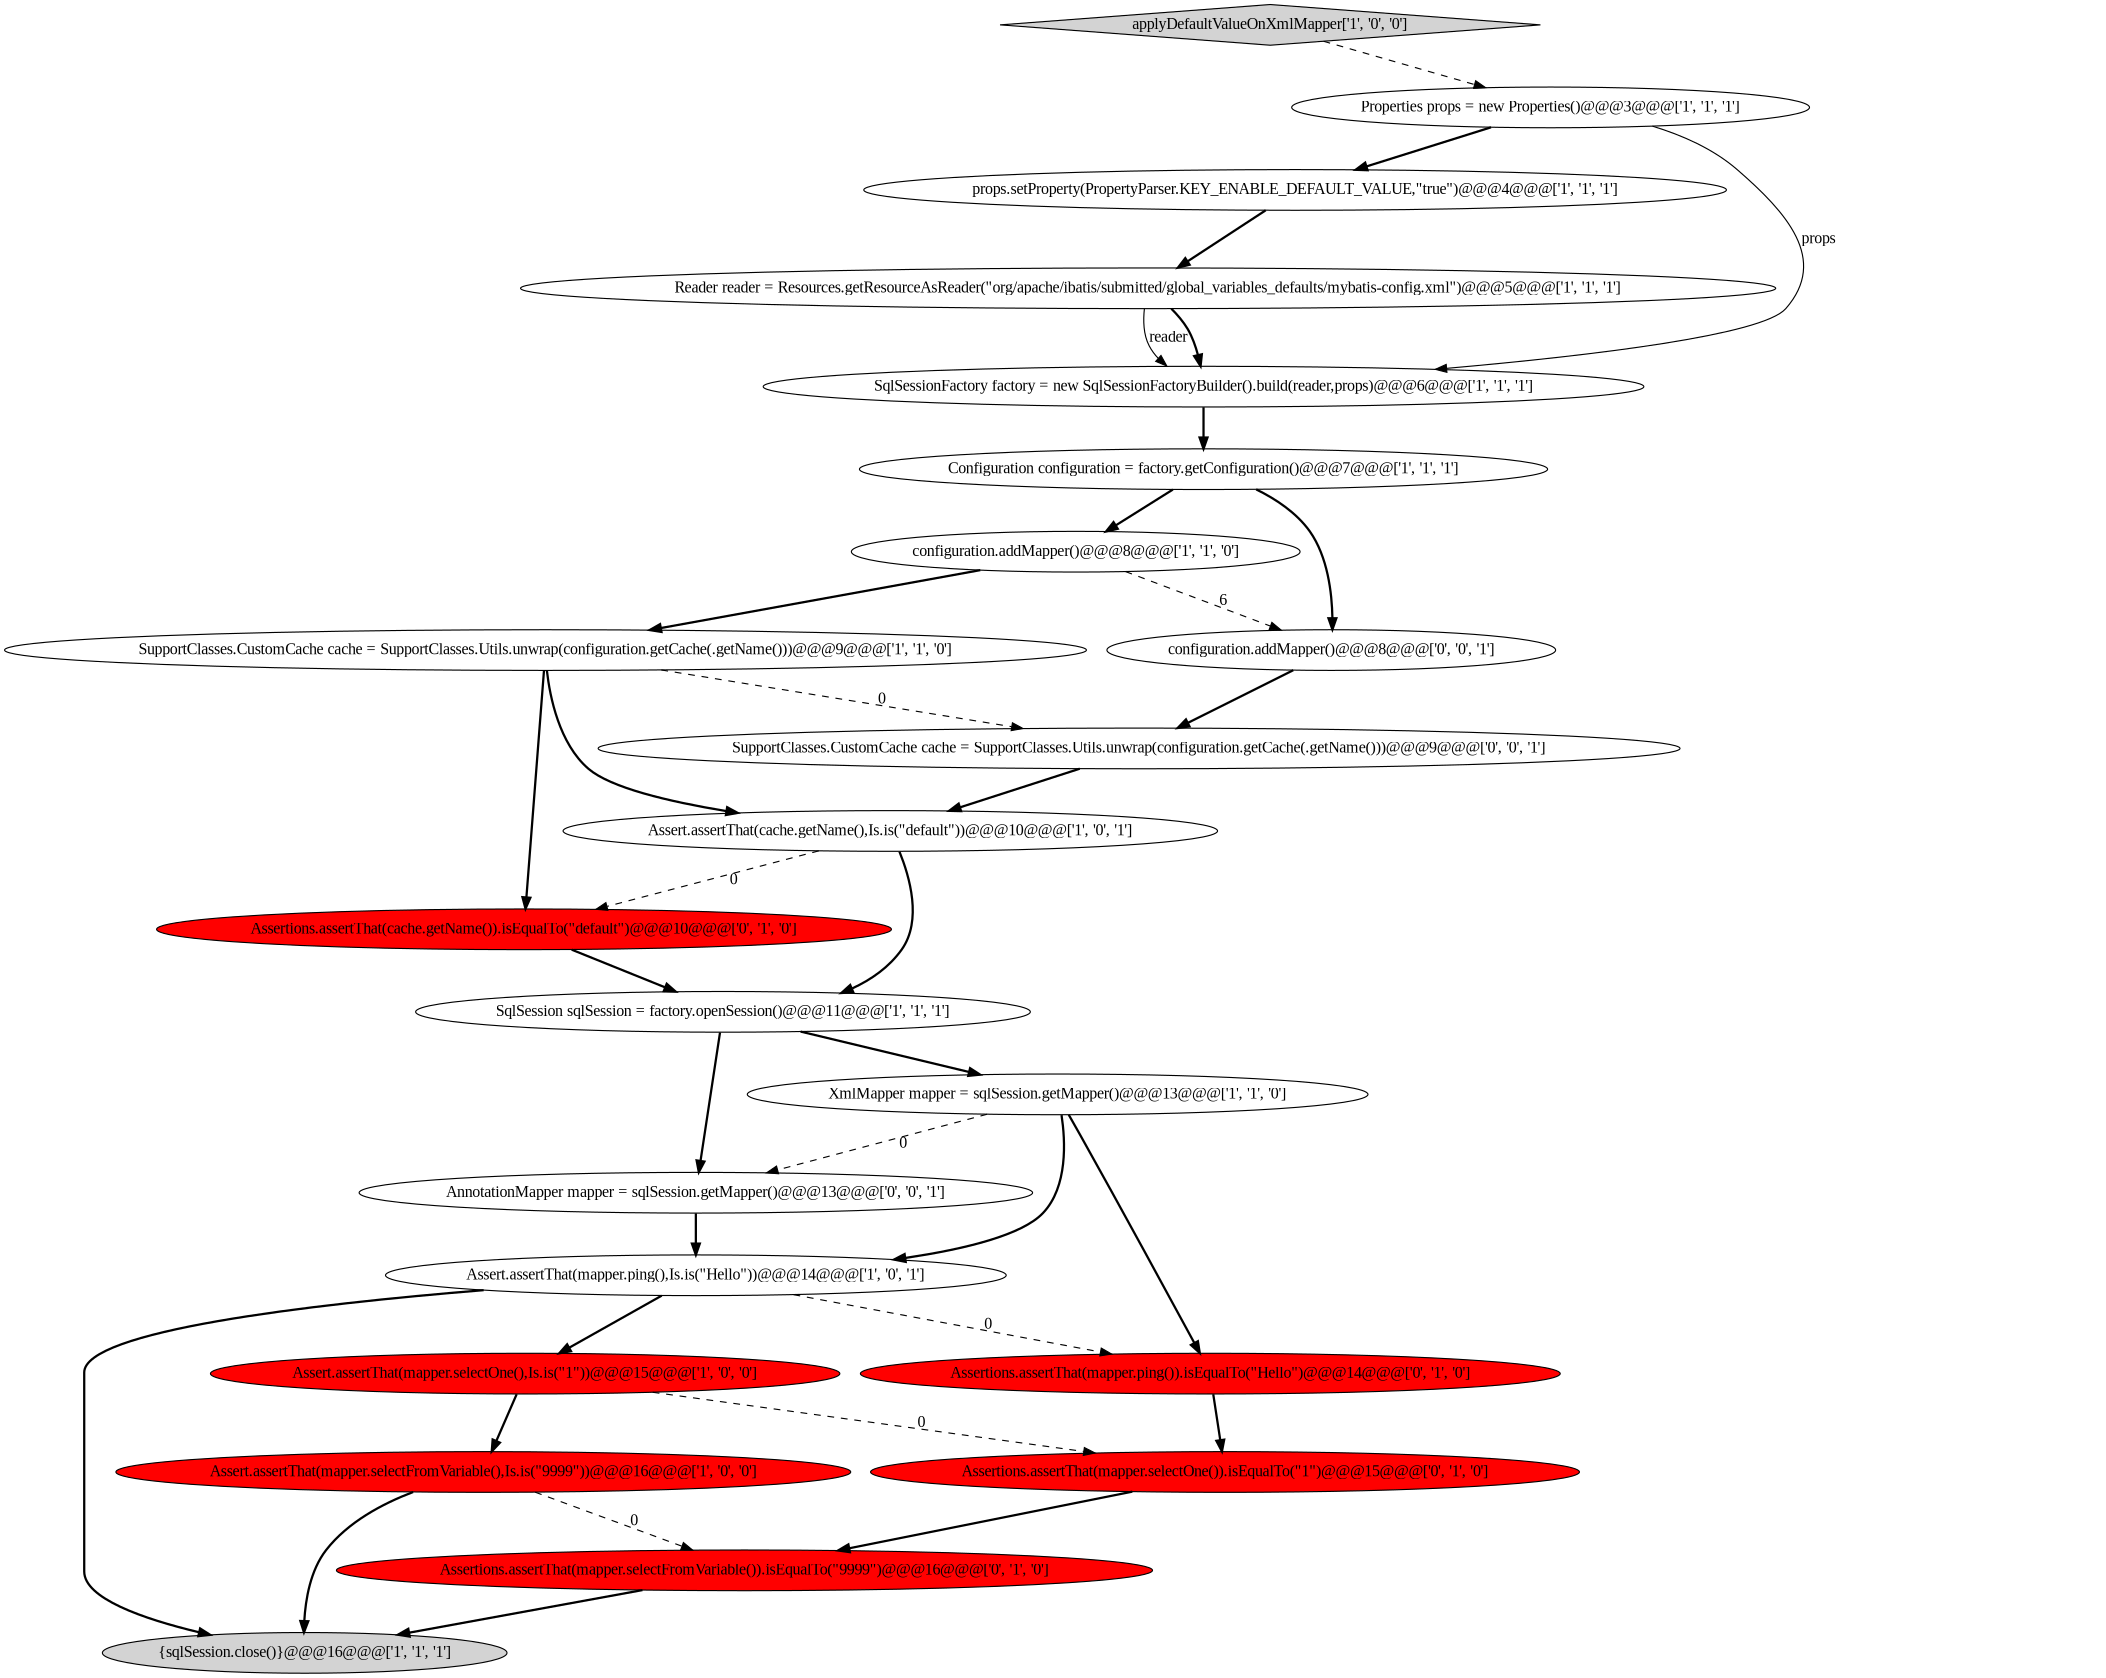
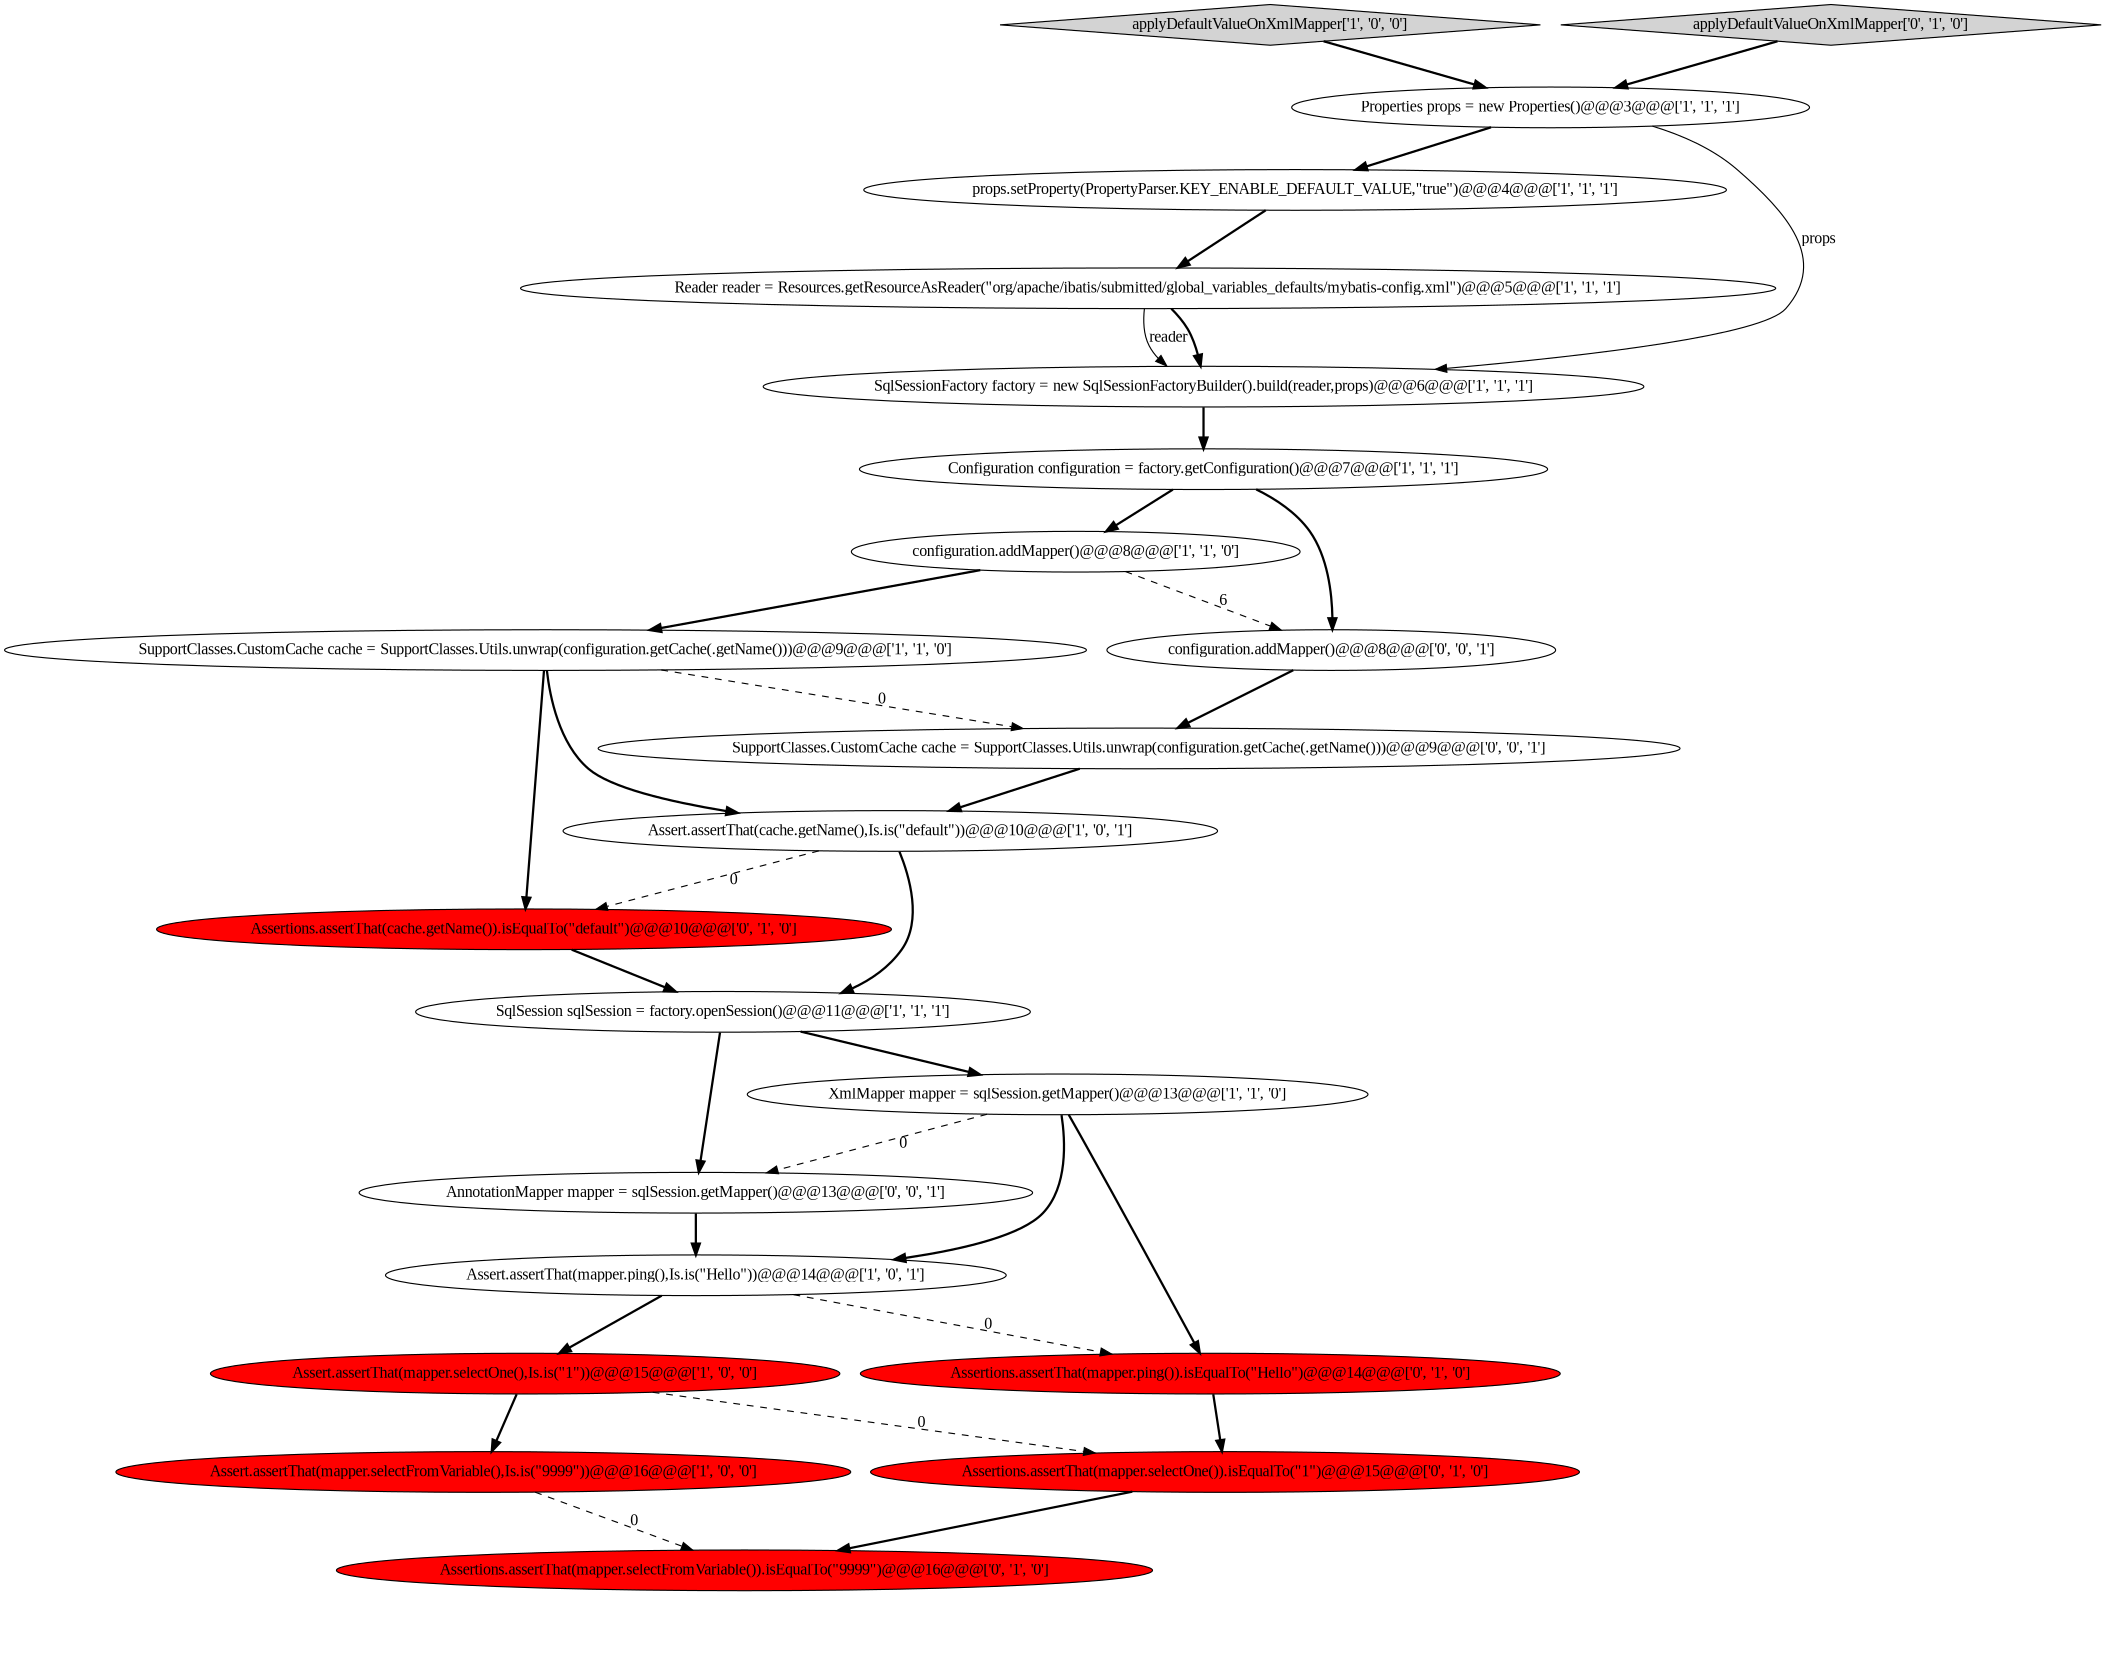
none -> (1831, 25)
(1399, 63) -> (1399, 63)
(305, 1653) -> none
